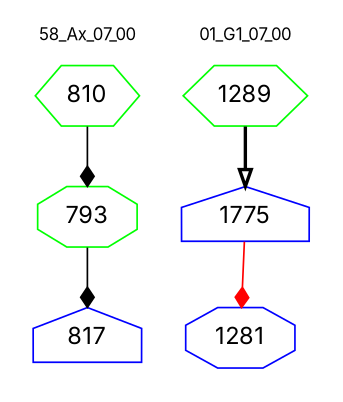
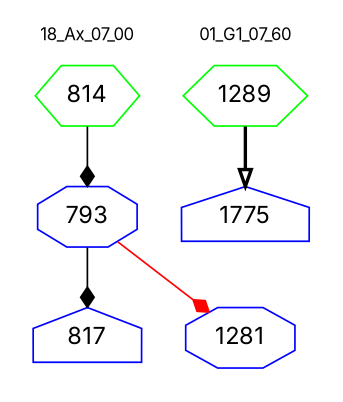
(87, 36) -> (87, 36)
(245, 36) -> (245, 36)
(87, 96) -> (87, 96)
(87, 217) -> (87, 217)
(243, 264) -> (144, 262)
